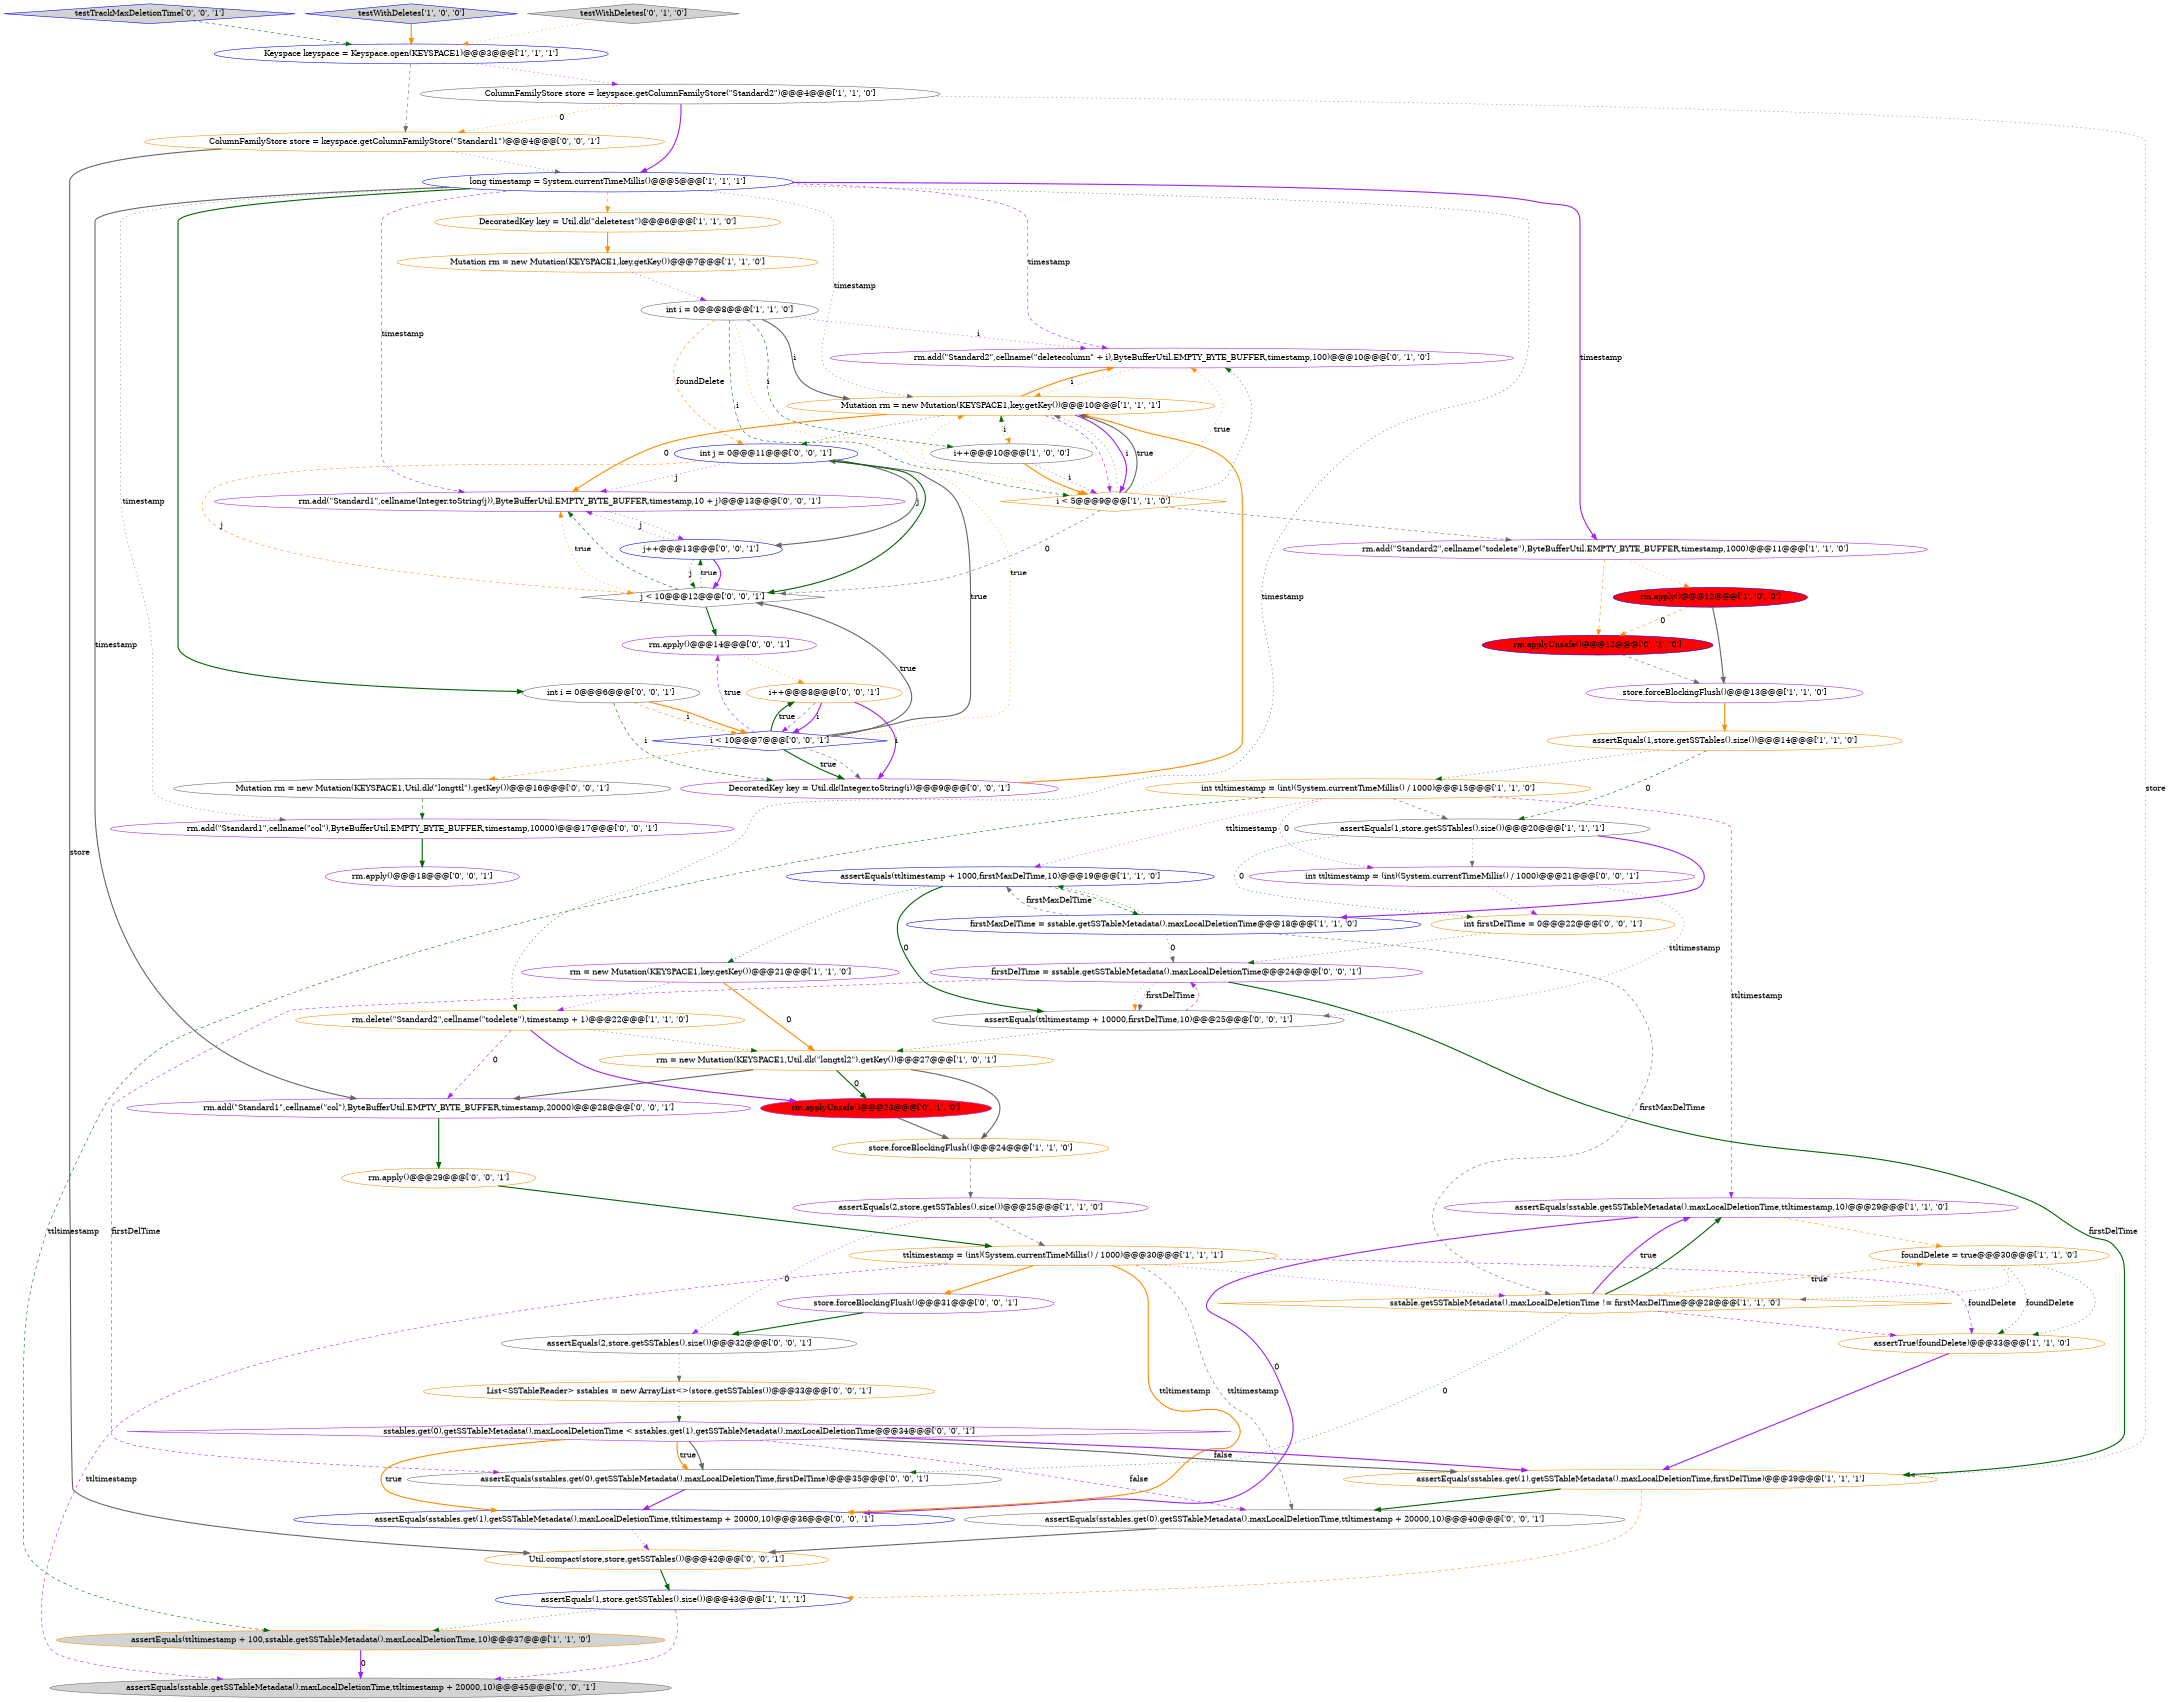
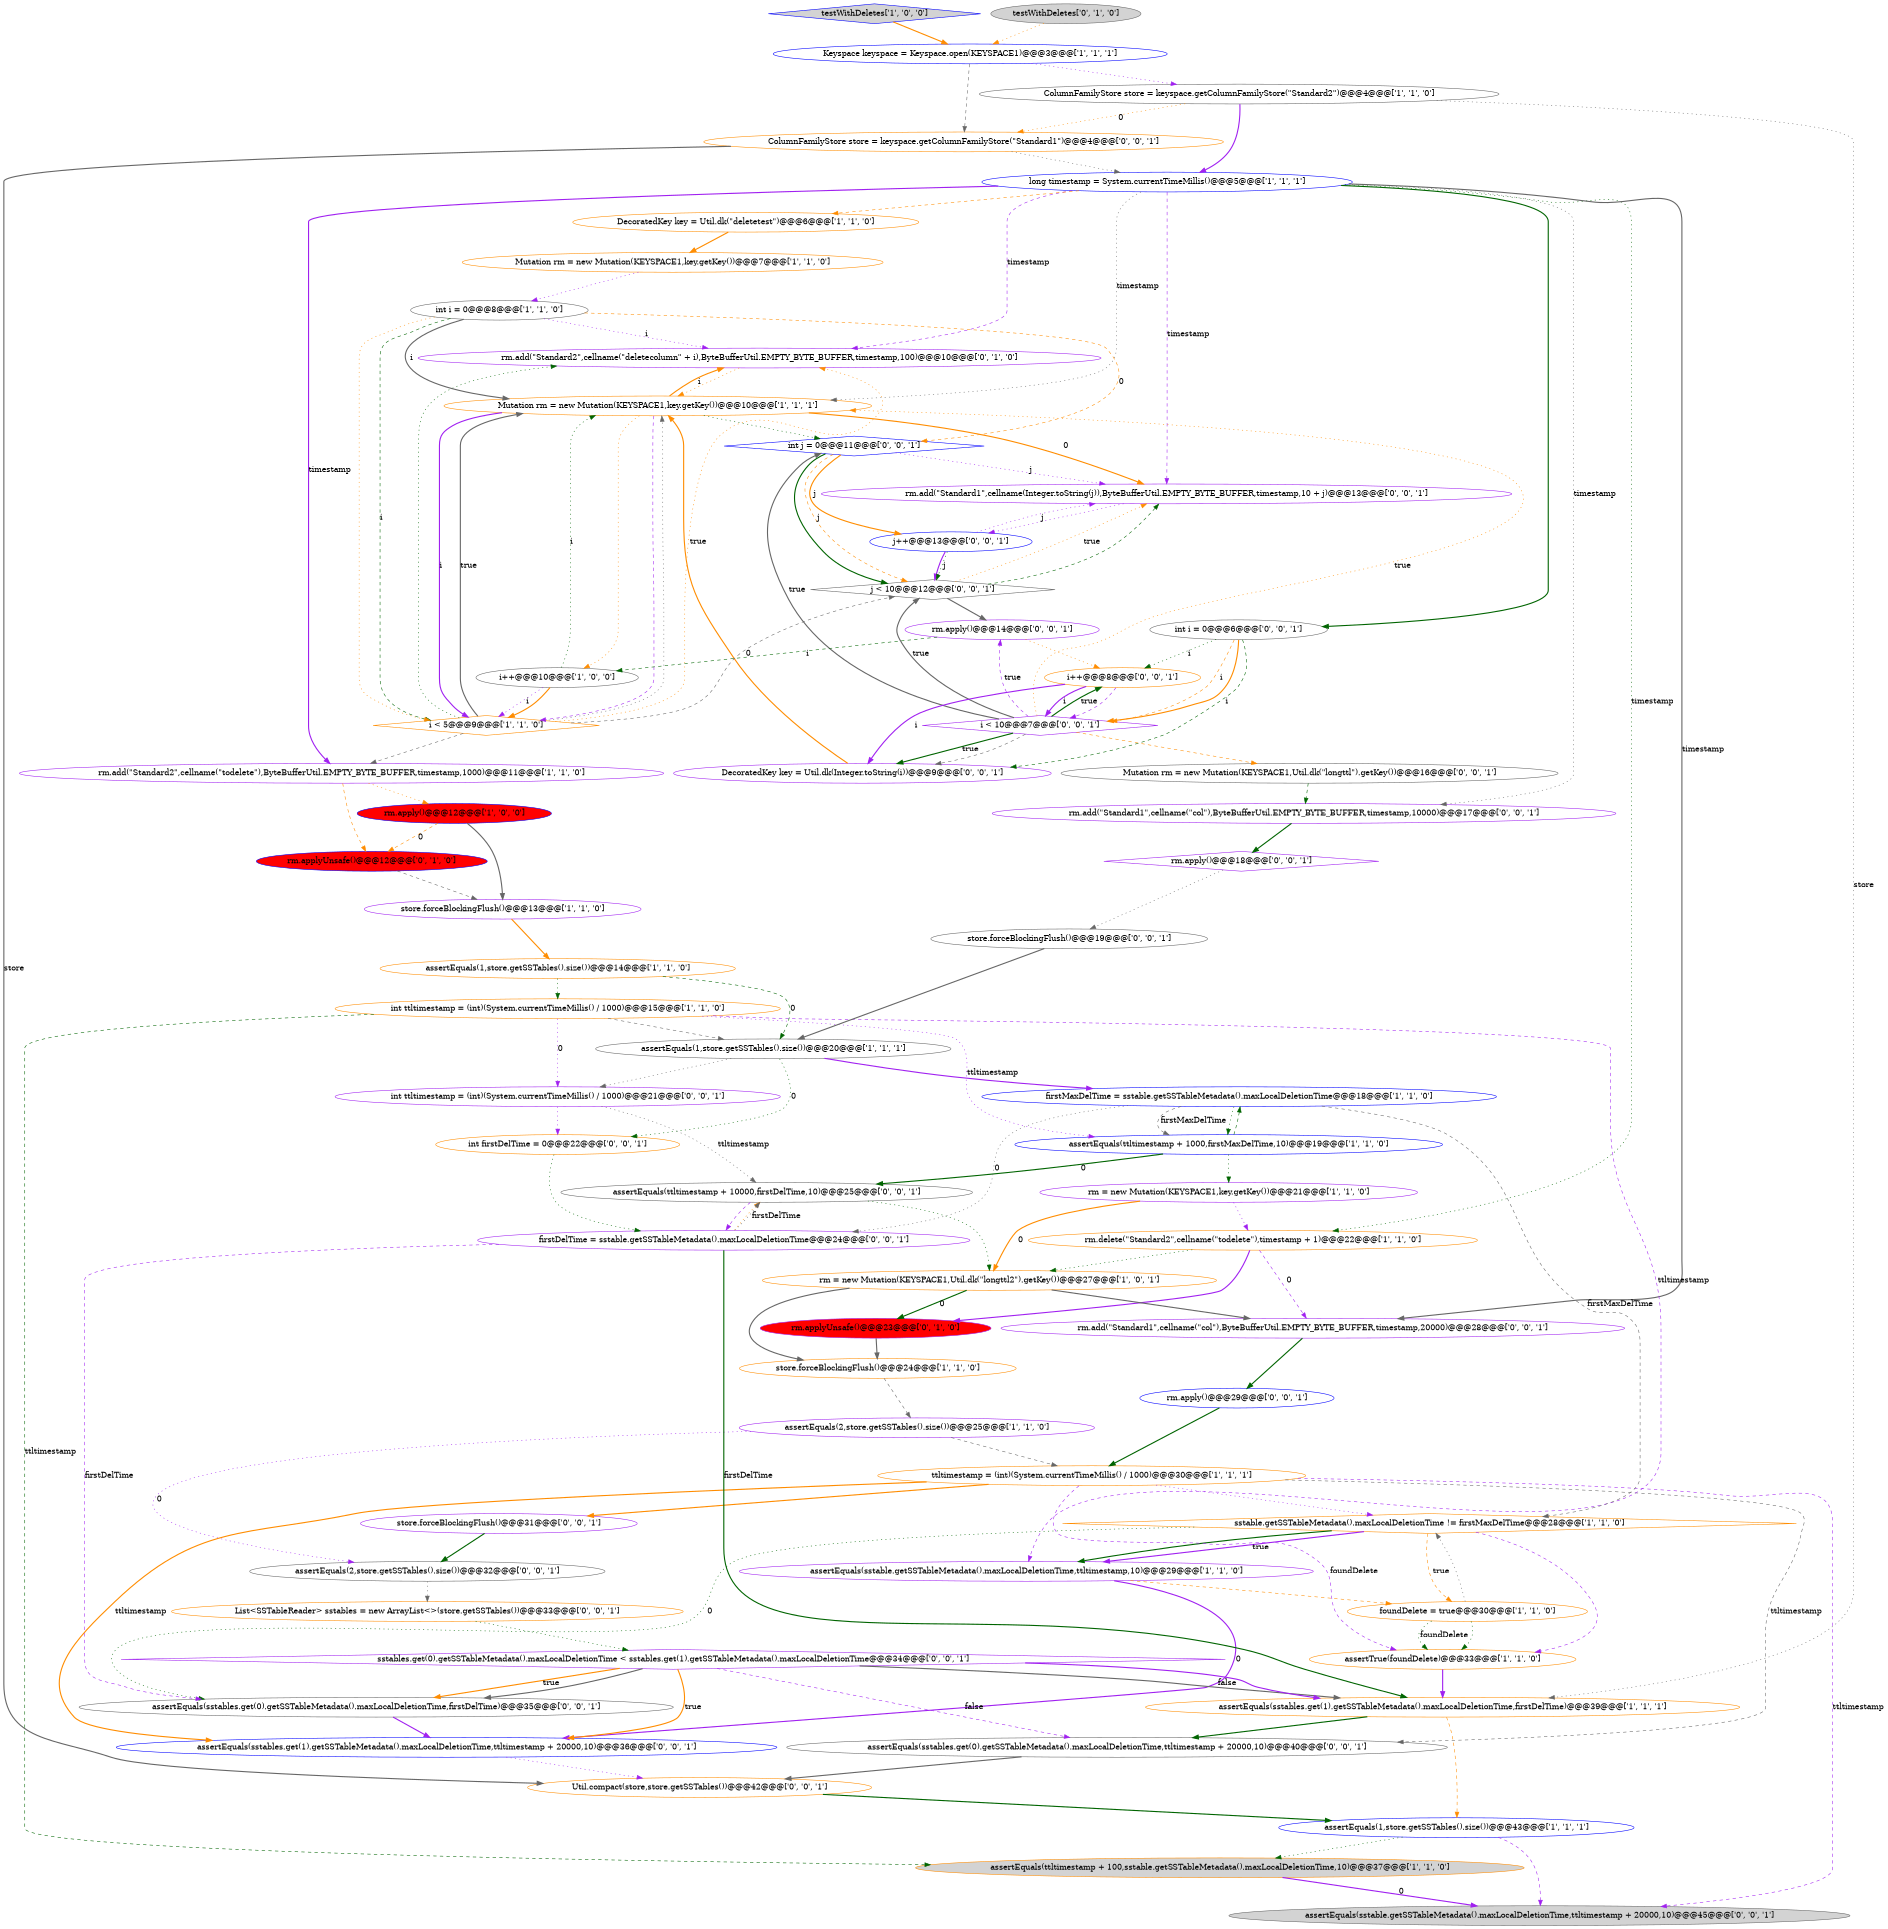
(149, 14) -> none
(633, 14) -> (1066, 14)
(701, 382) -> (1121, 382)
(811, 426) -> (780, 654)
(766, 454) -> (854, 446)
(900, 519) -> (823, 512)
(700, 576) -> none
(710, 618) -> (964, 608)
none -> (1183, 653)
(770, 741) -> (1040, 725)
(422, 877) -> (1241, 861)
none -> (1069, 939)
(439, 1178) -> (1237, 1398)
